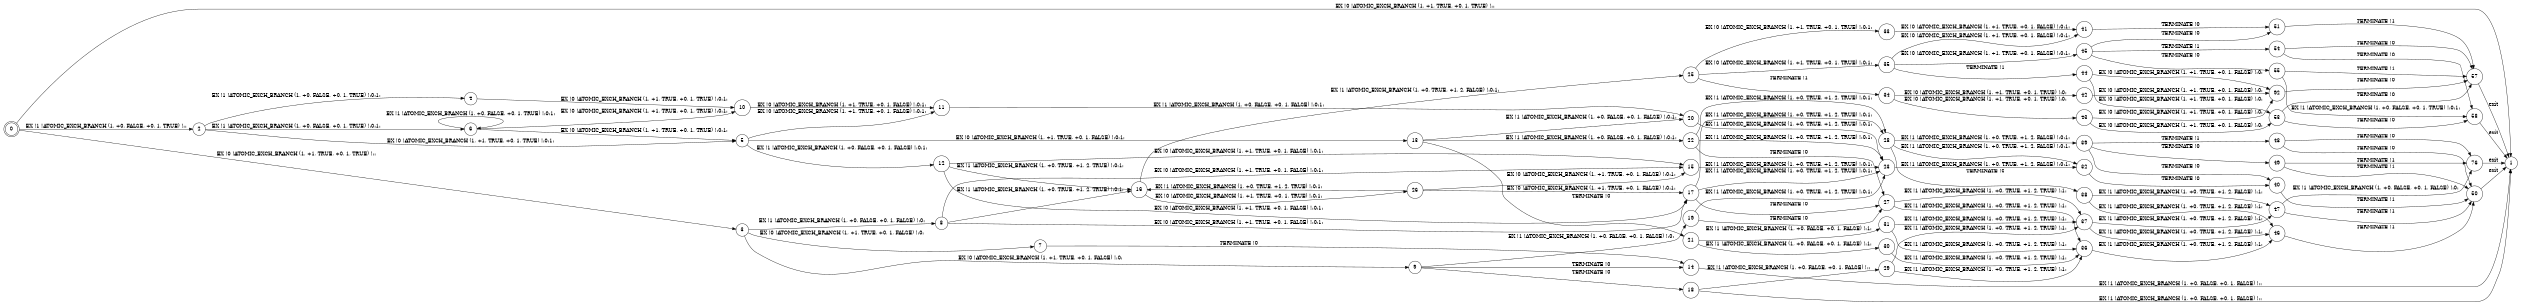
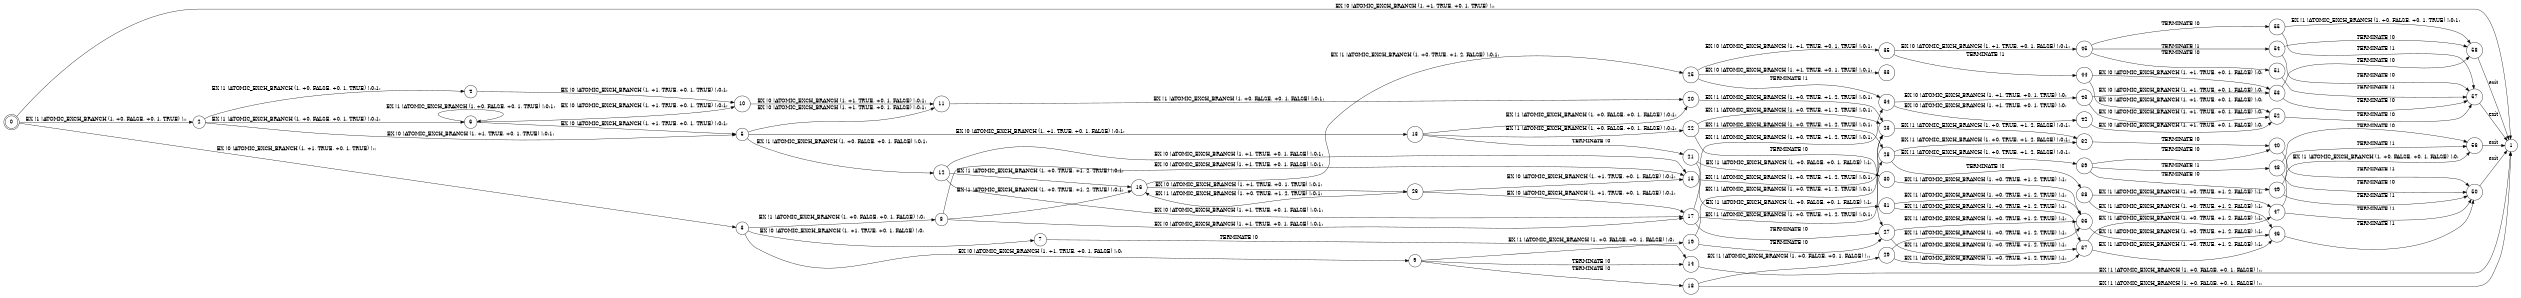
(2084, 29) -> none
(2277, 93) -> (2277, 116)
(2475, 163) -> (2475, 146)
(1788, 183) -> (1772, 143)
